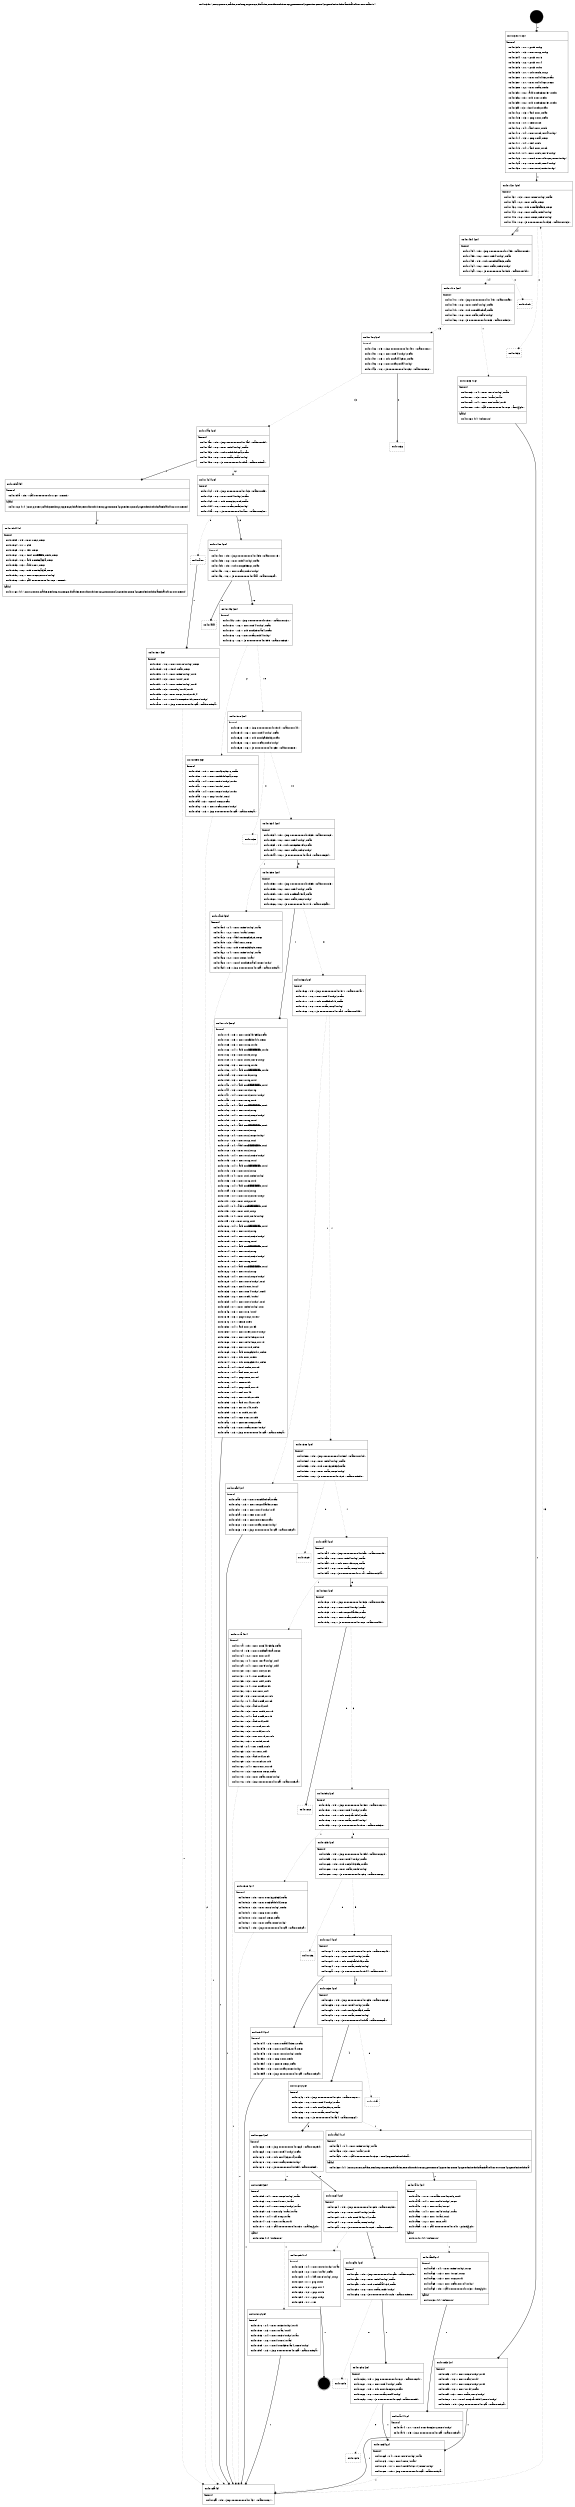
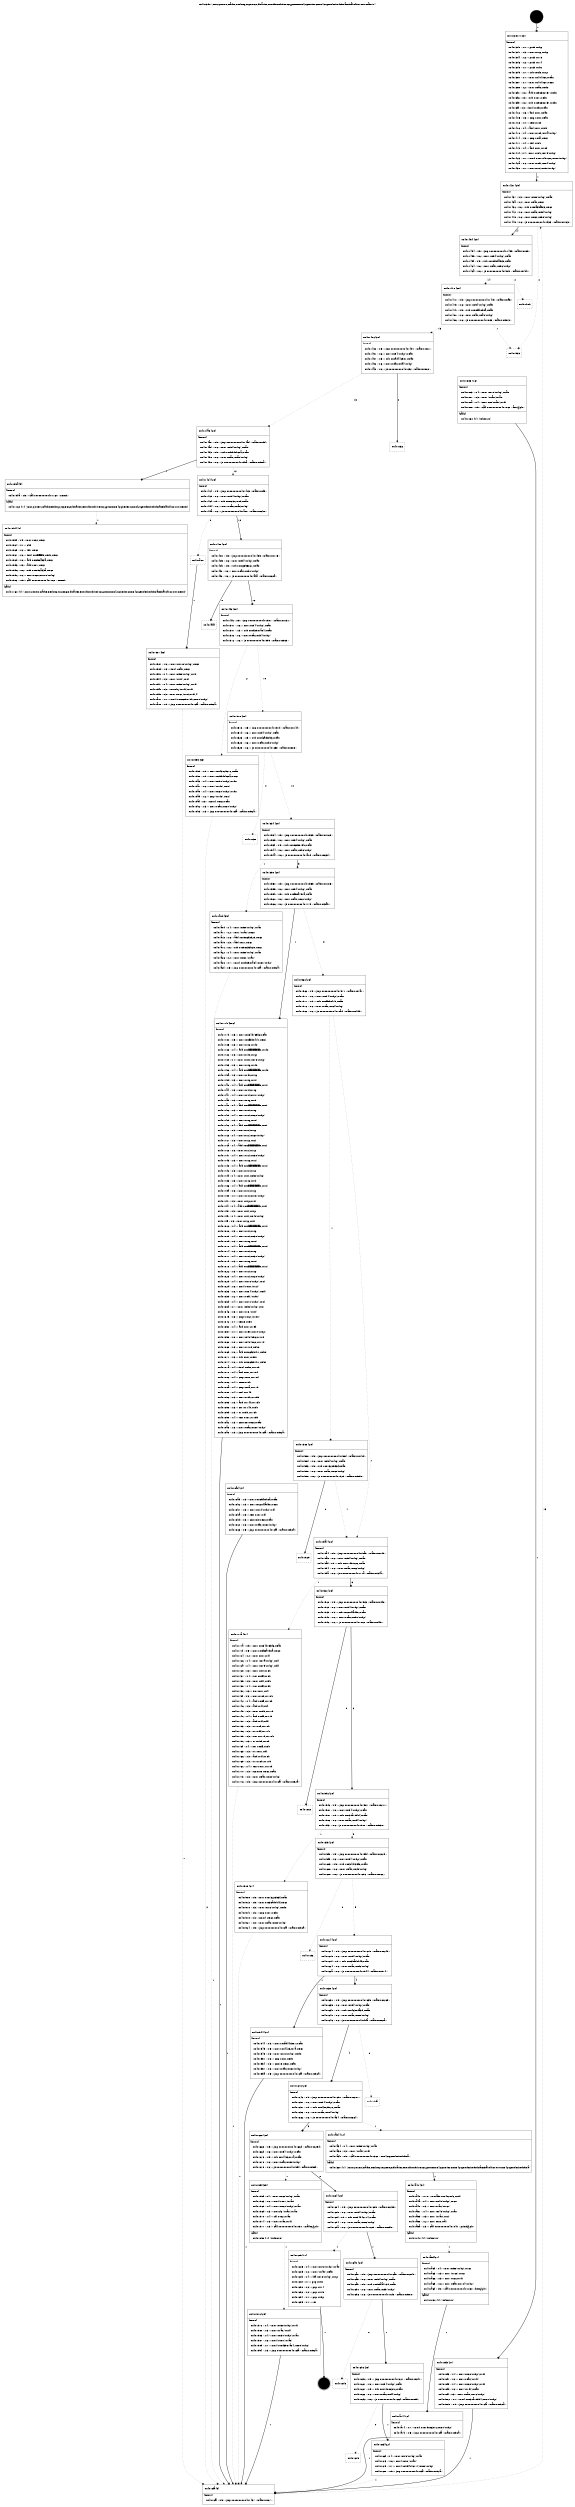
(485, 350) -> (501, 336)
(97, 517) -> (97, 517)
(313, 1251) -> (361, 1276)
(315, 1516) -> (315, 1516)
(351, 1707) -> (351, 1707)
(465, 2434) -> (399, 2485)
